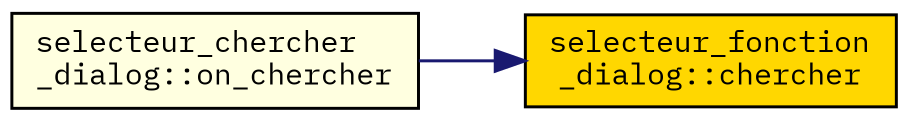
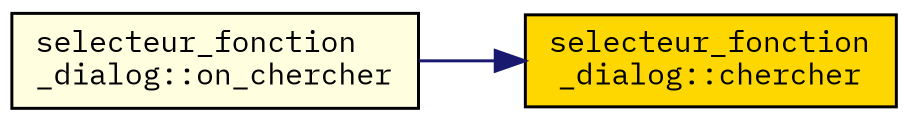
(215, 61) -> (215, 61)
